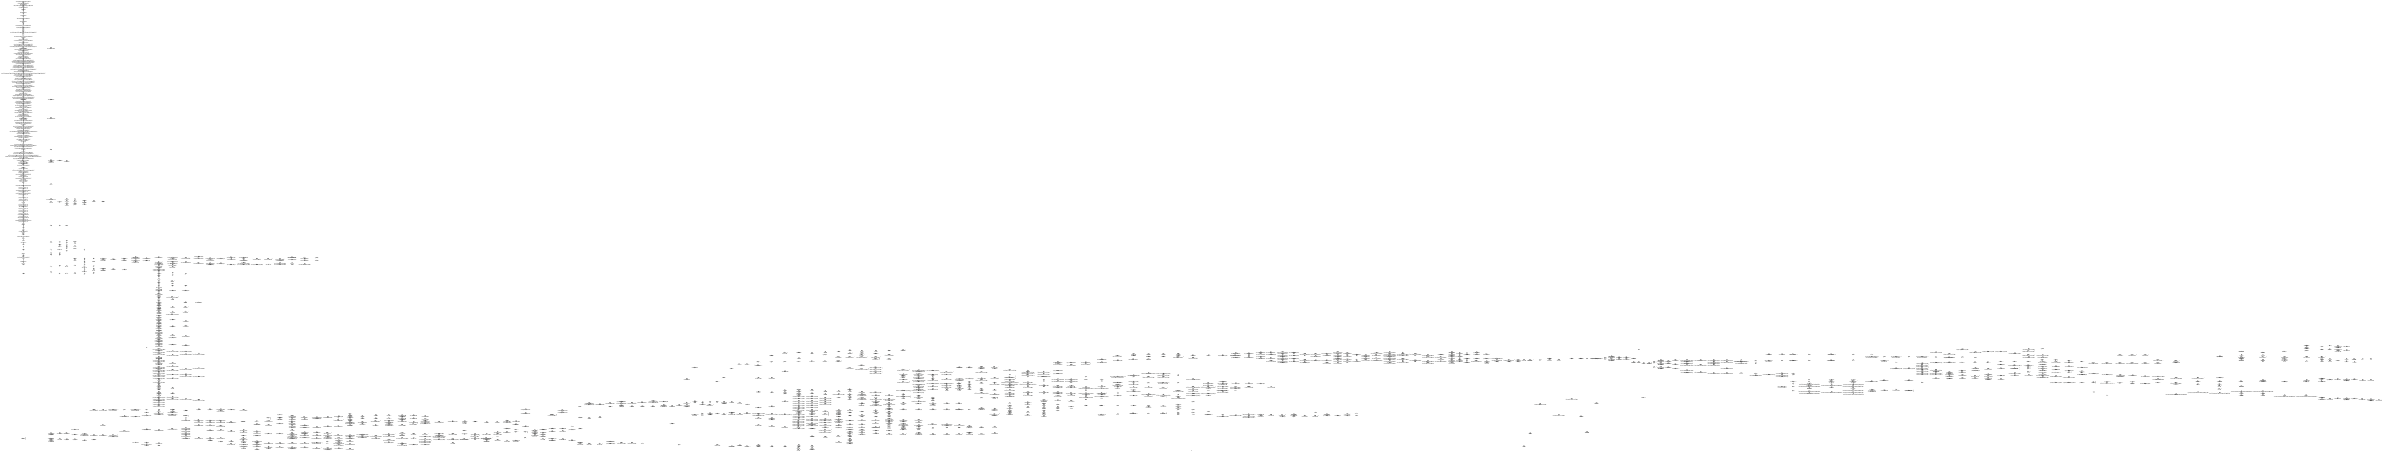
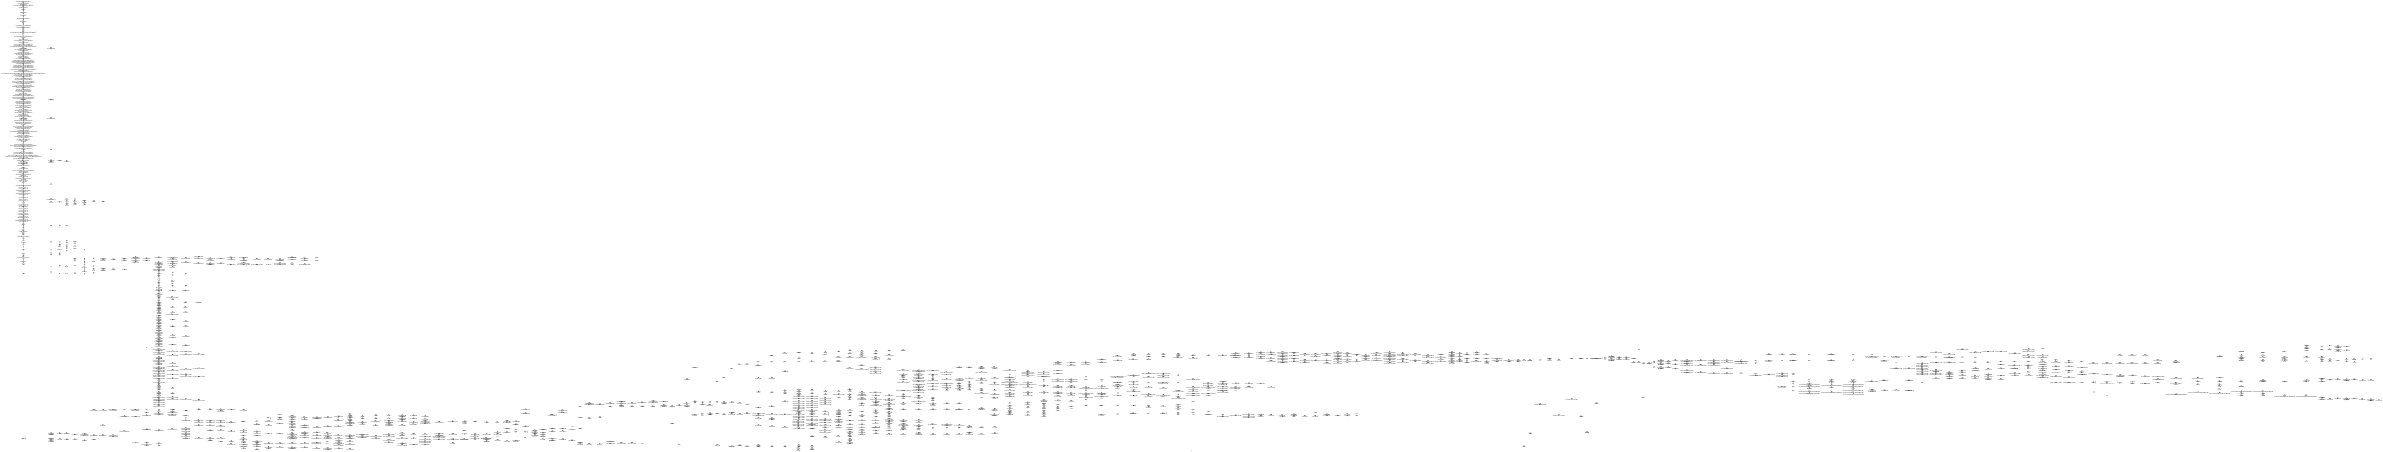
(75, 429) -> none
